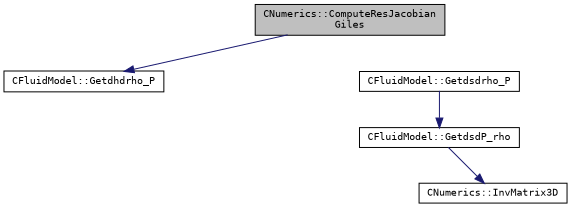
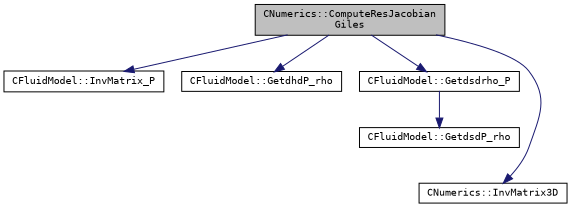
none -> (395, 51)
(84, 81) -> (84, 81)
none -> (262, 81)
(463, 162) -> (533, 77)
